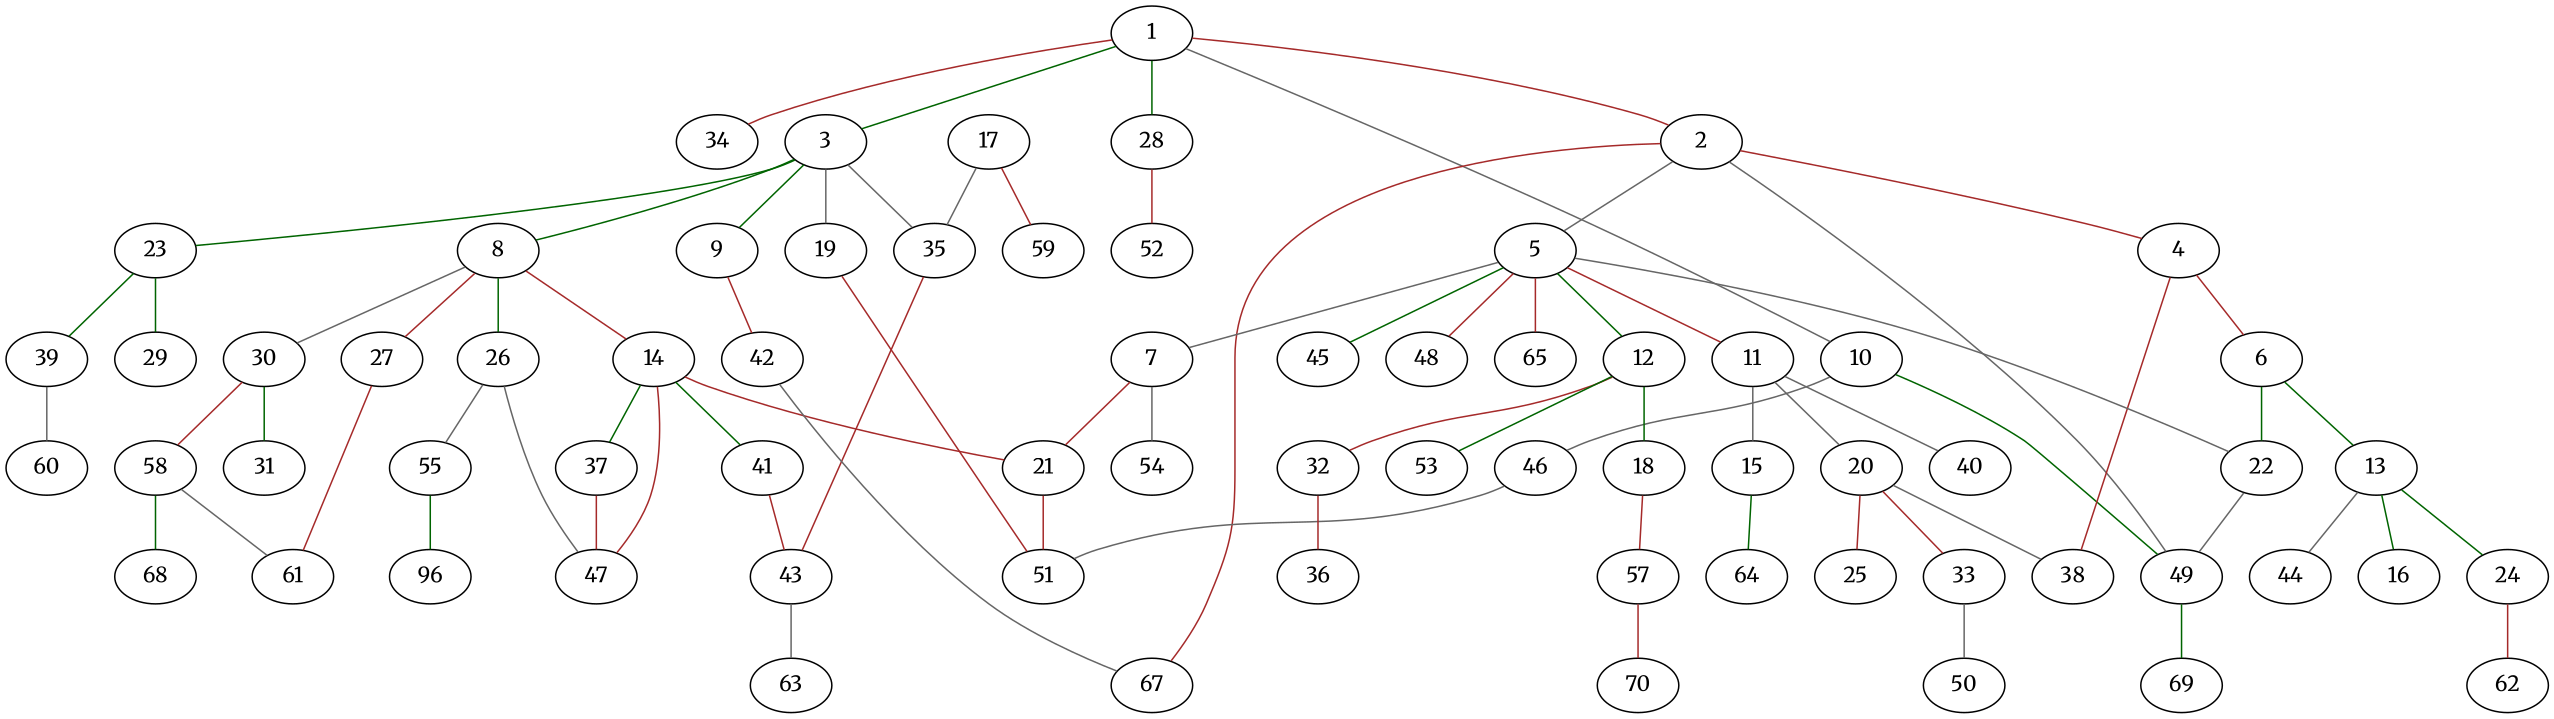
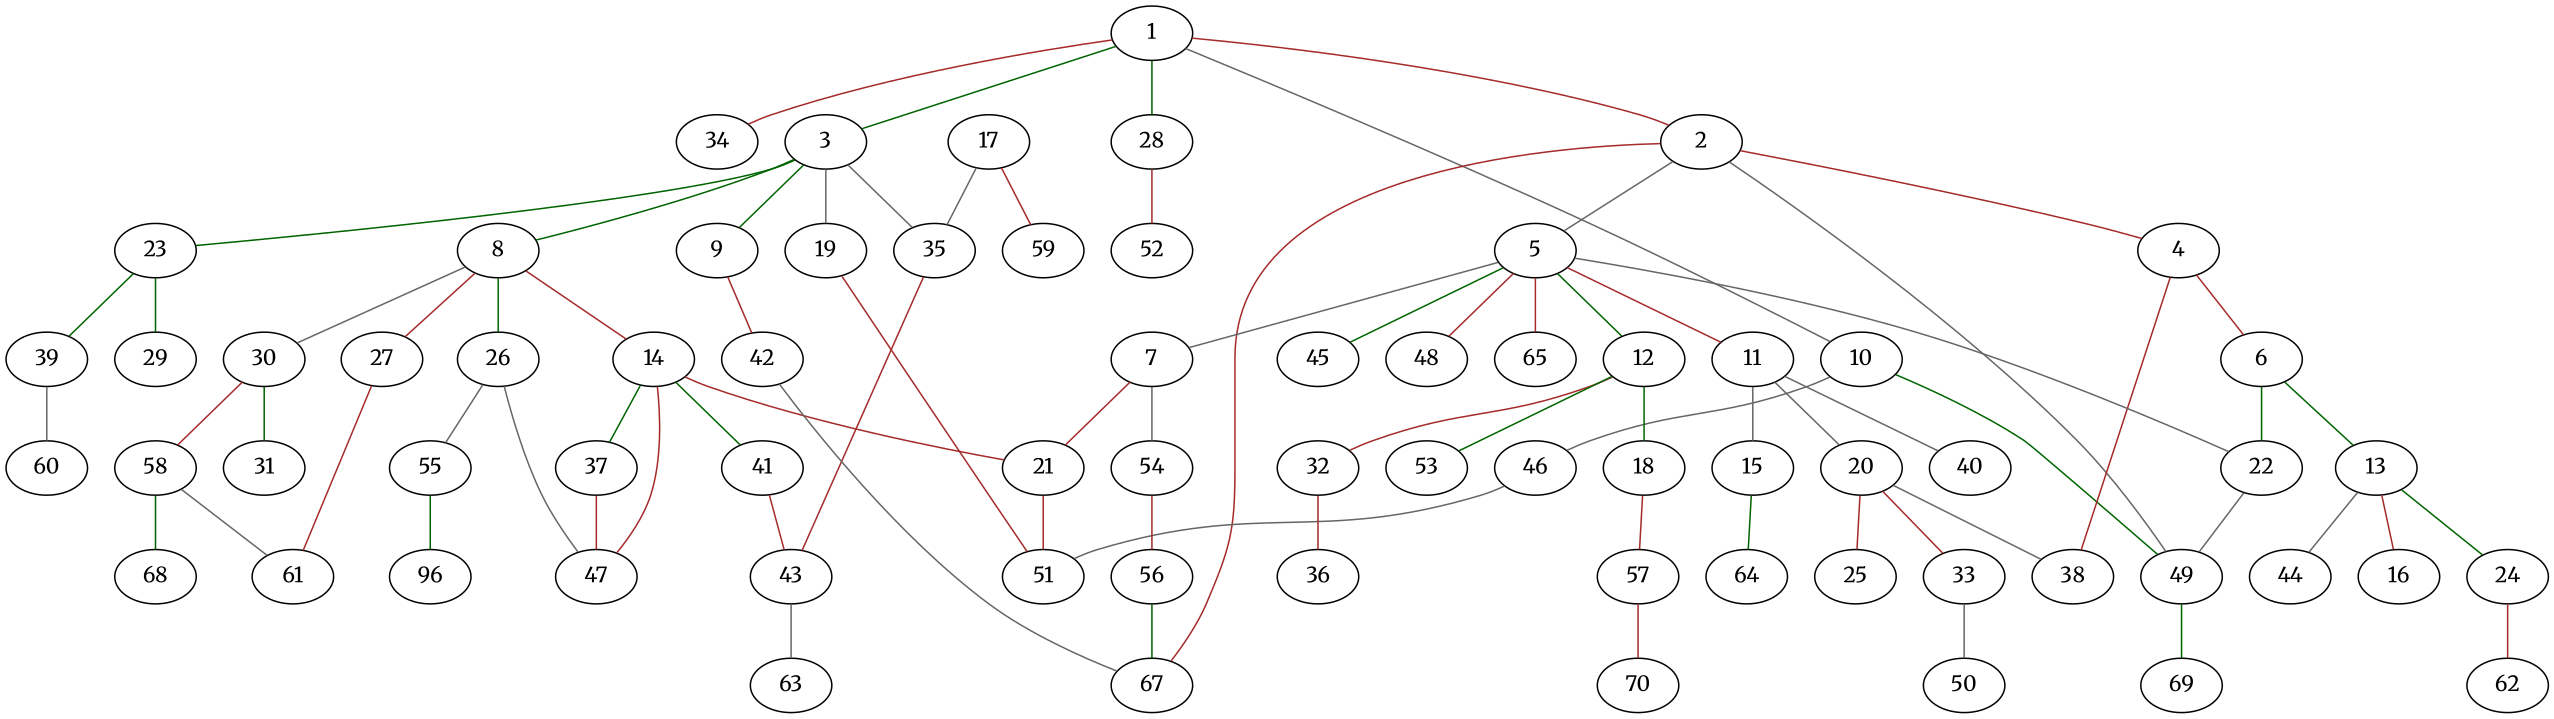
(2388, 522) -> (2388, 522)
none -> (1152, 577)
